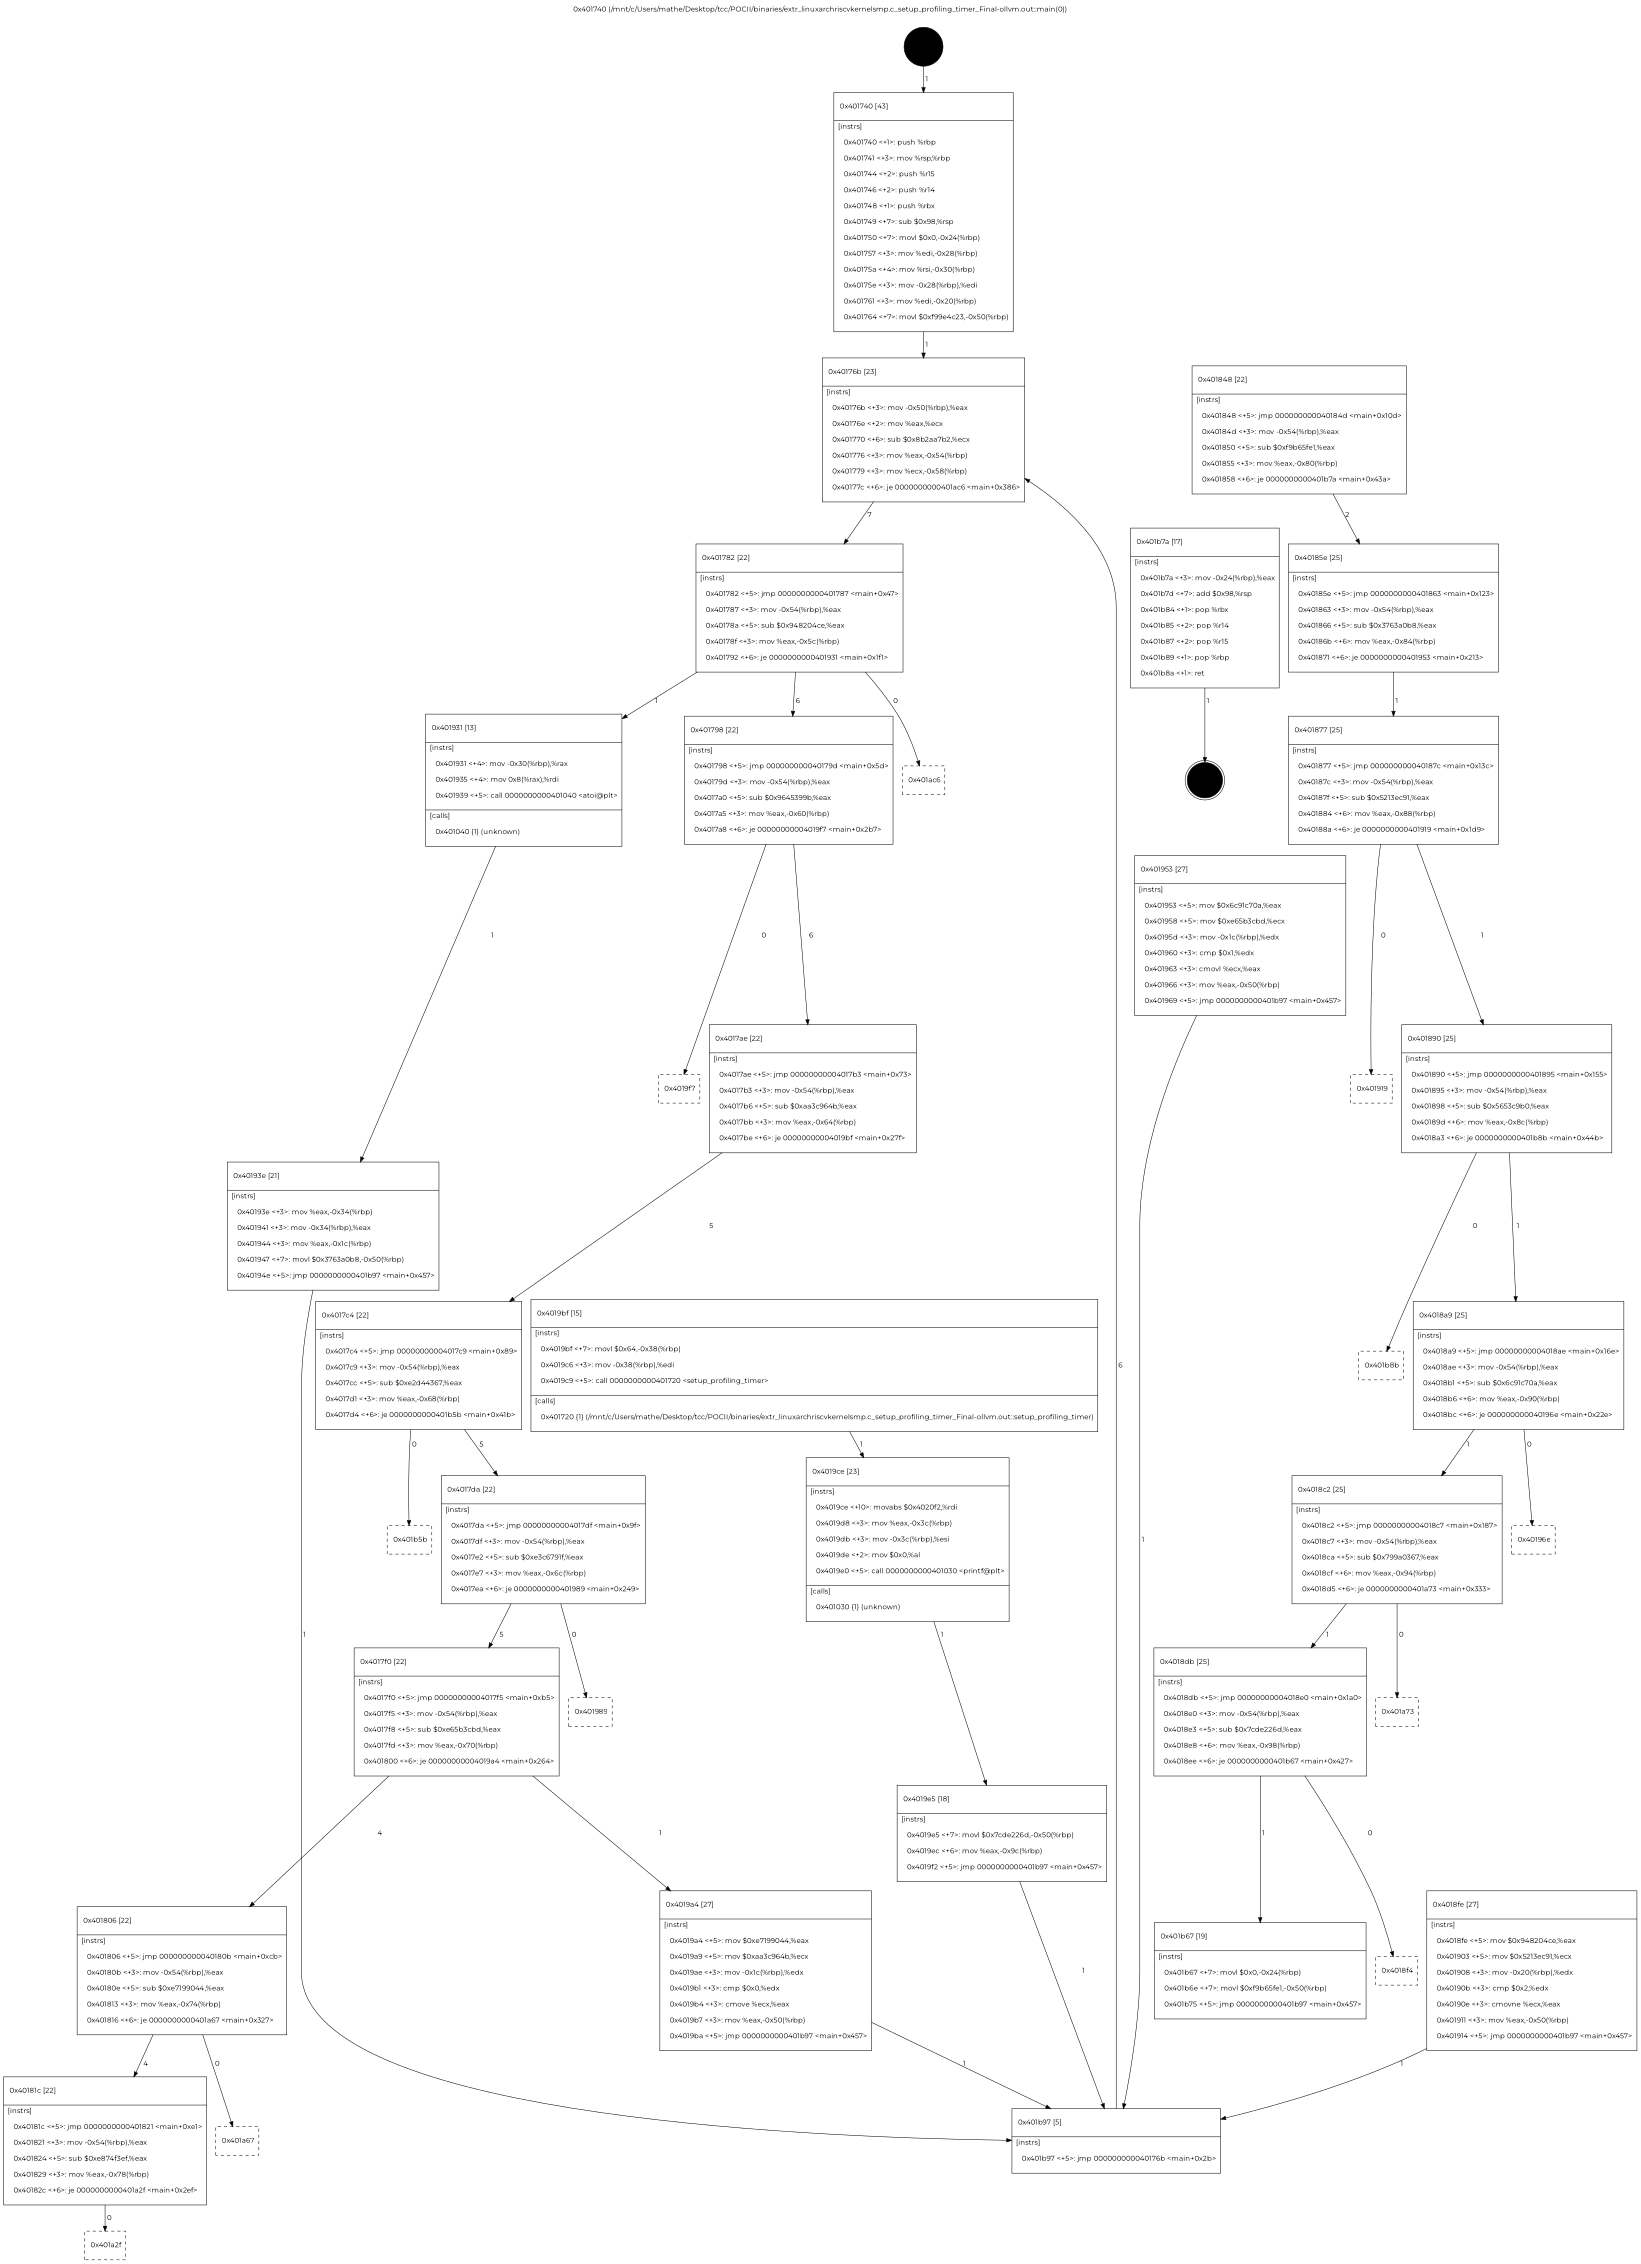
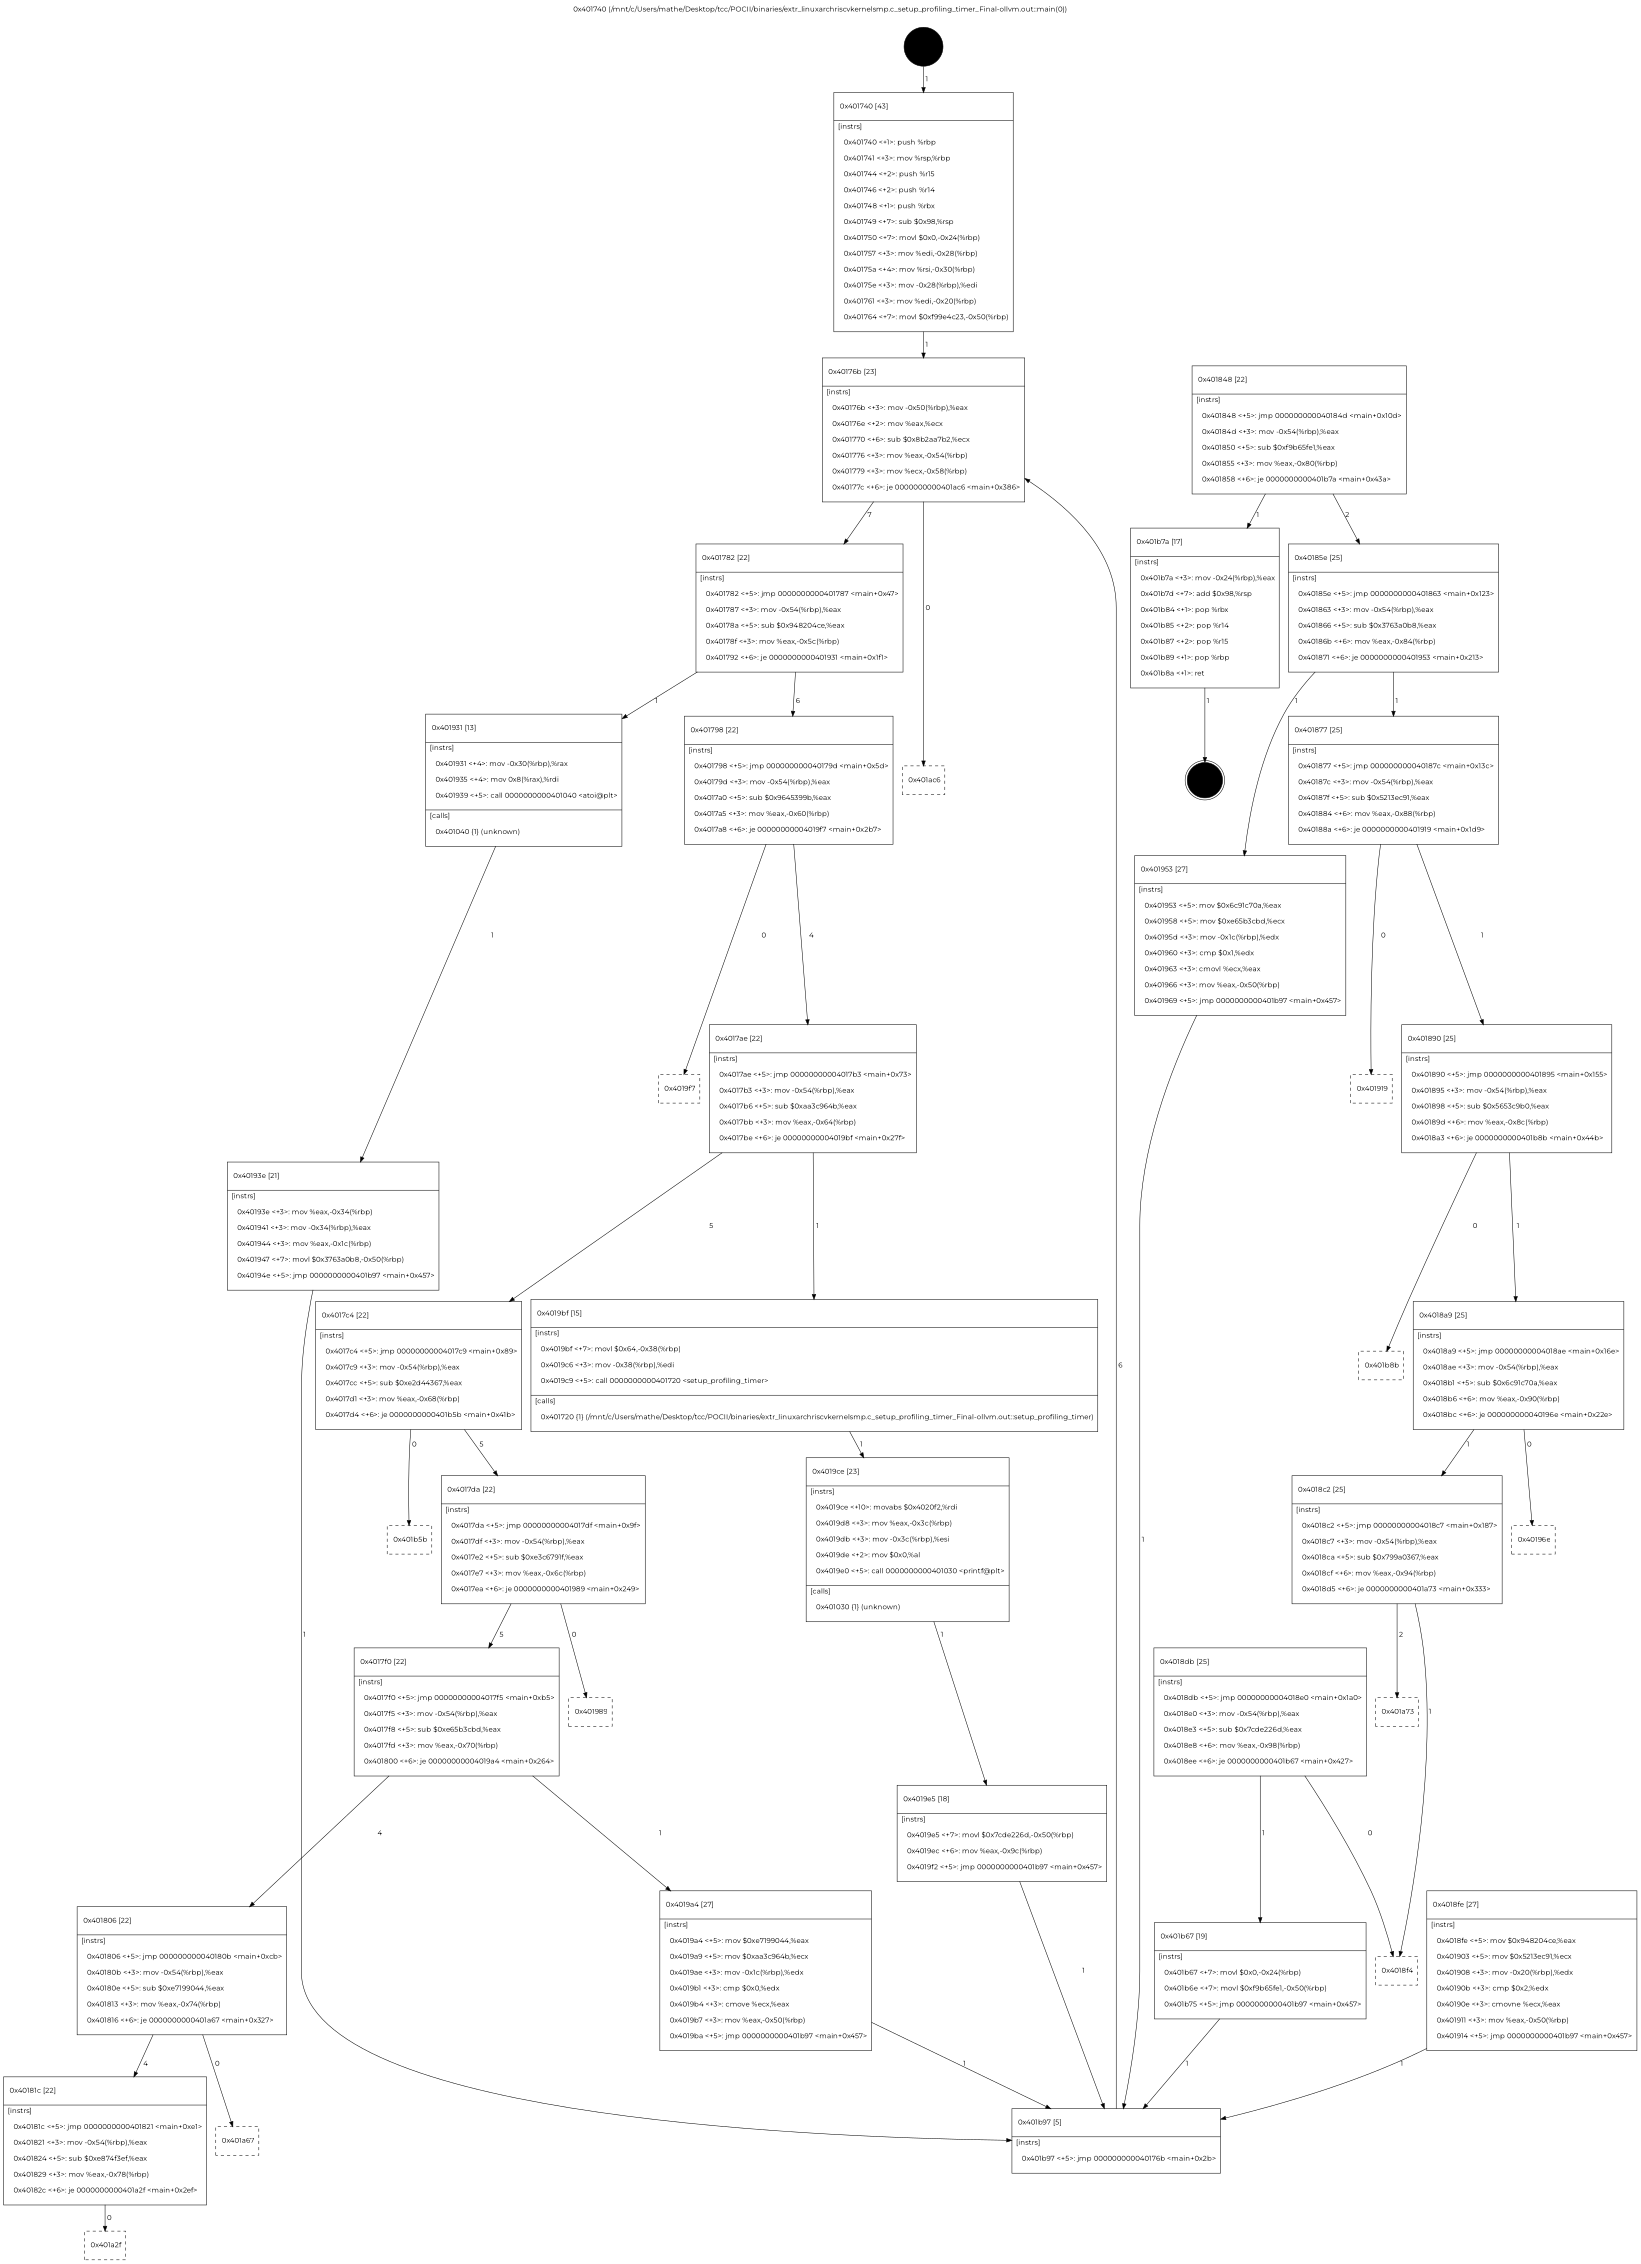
none -> (1257, 509)
(897, 713) -> (924, 631)
none -> (1266, 755)
(811, 936) -> (811, 936)
none -> (814, 1224)
(1330, 1624) -> (1425, 1778)
(1400, 1635) -> (1400, 1635)
none -> (1183, 2062)
